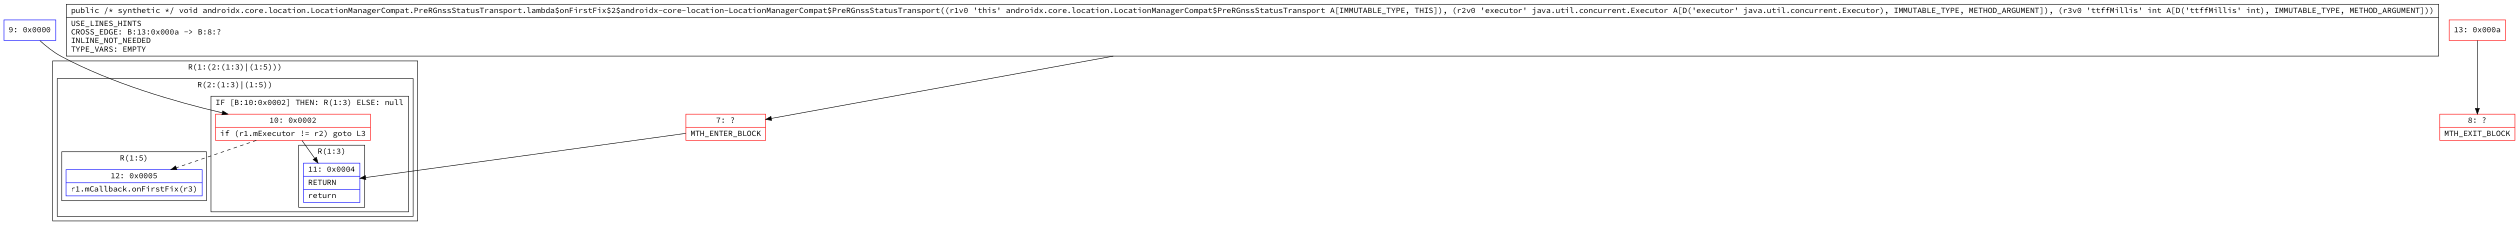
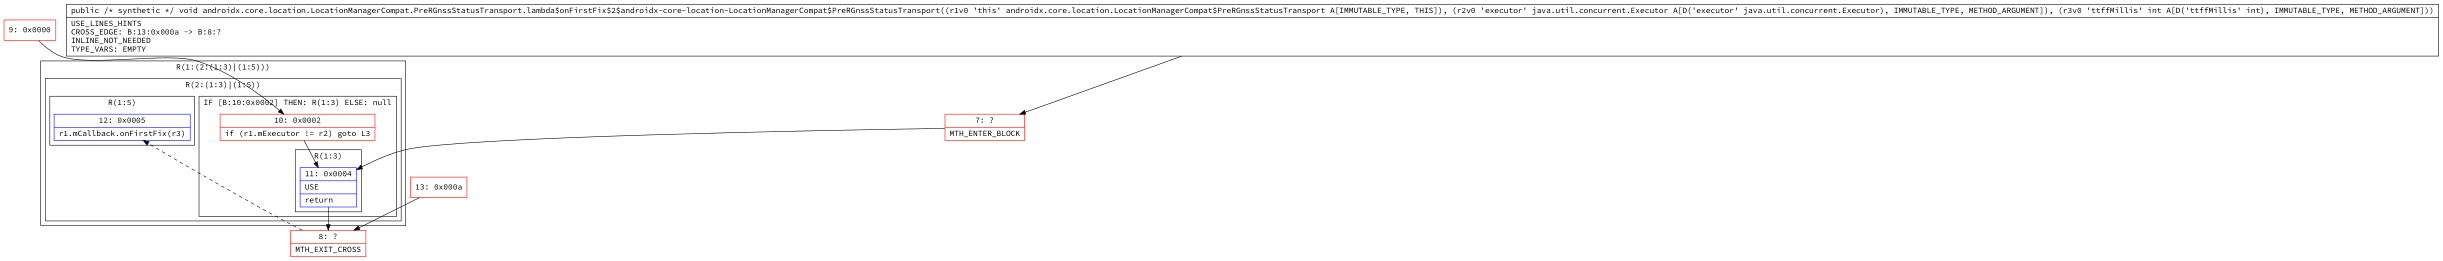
(30, 30) -> (30, 30)
(2477, 134) -> (328, 250)
(216, 154) -> (225, 188)
(322, 183) -> (312, 187)
none -> (328, 216)
